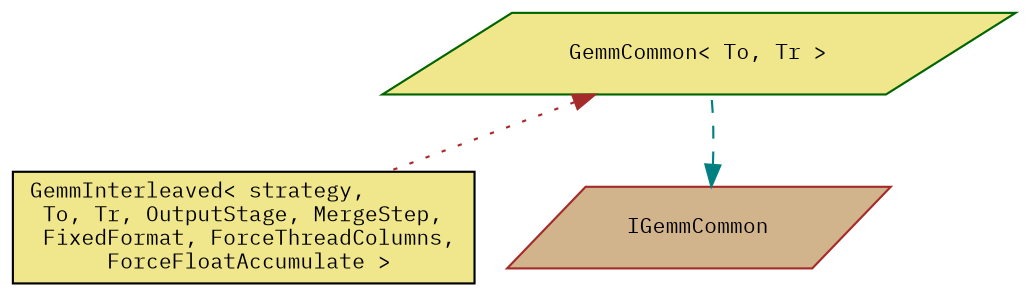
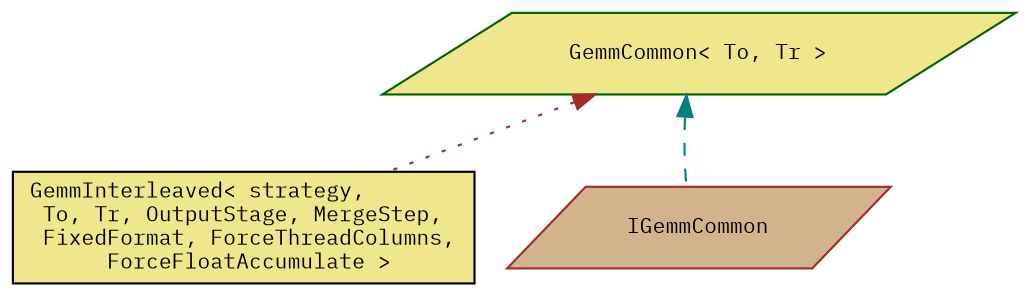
(713, 130) -> (685, 152)
